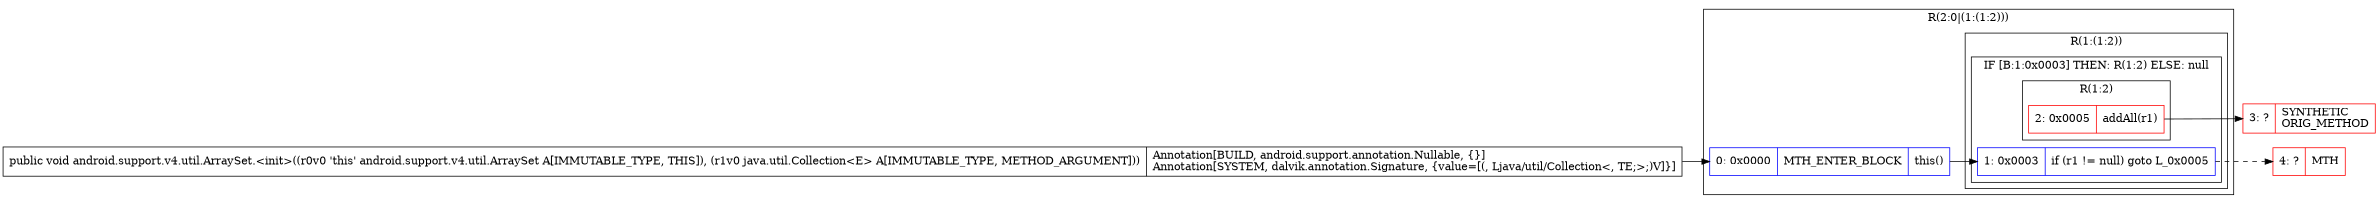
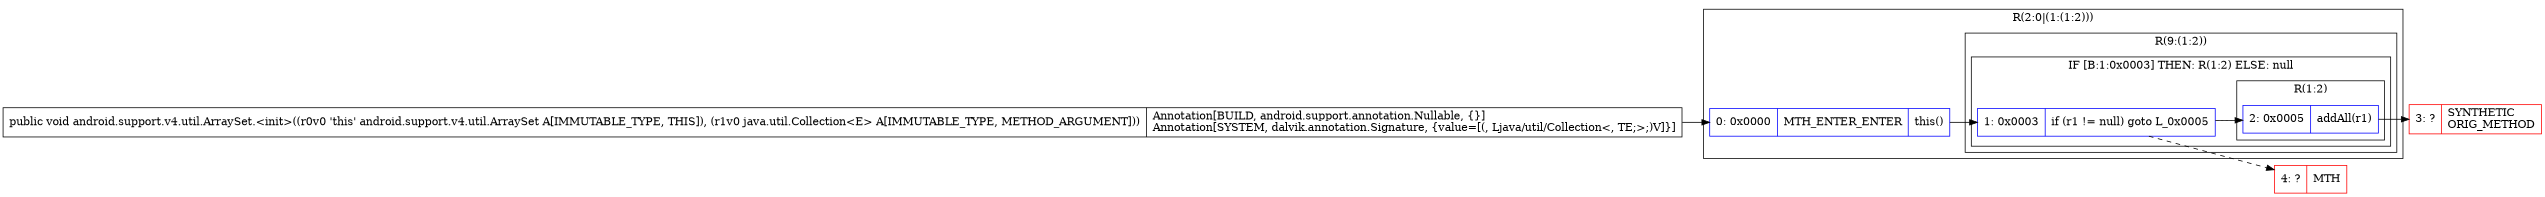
(2096, 42) -> (2181, 42)
(2096, 119) -> (2311, 119)
none -> (2225, 120)
(1843, 161) -> (1843, 122)
